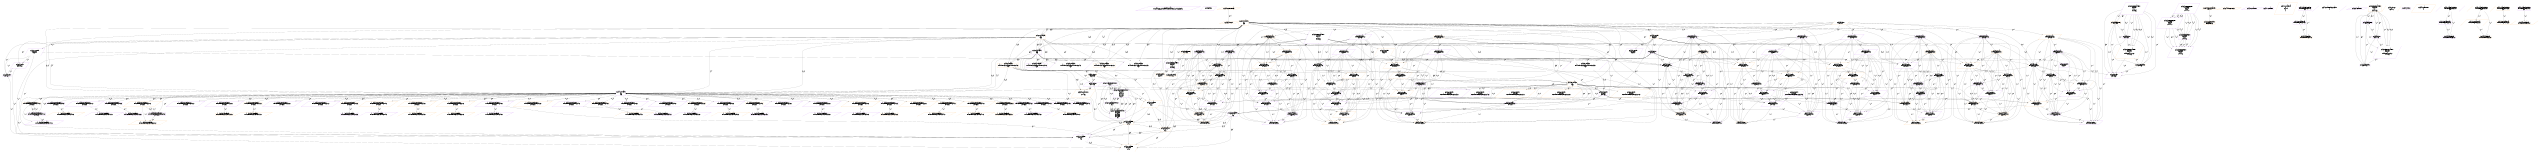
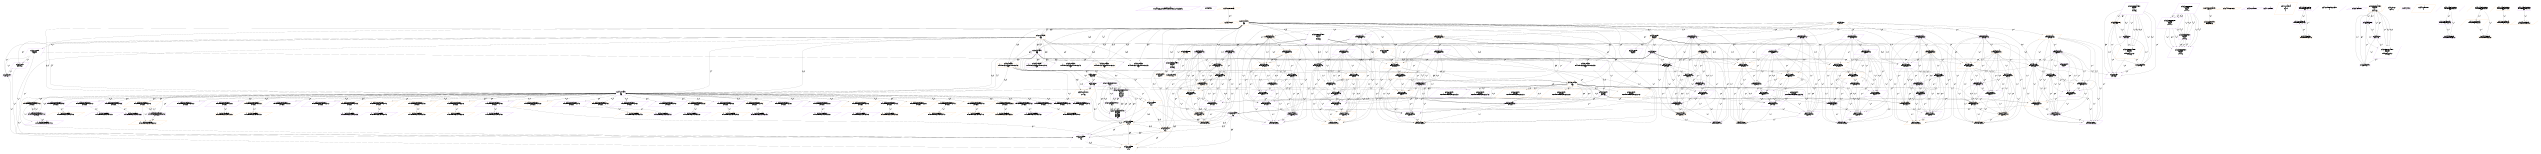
(1720, 58) -> (1674, 65)
